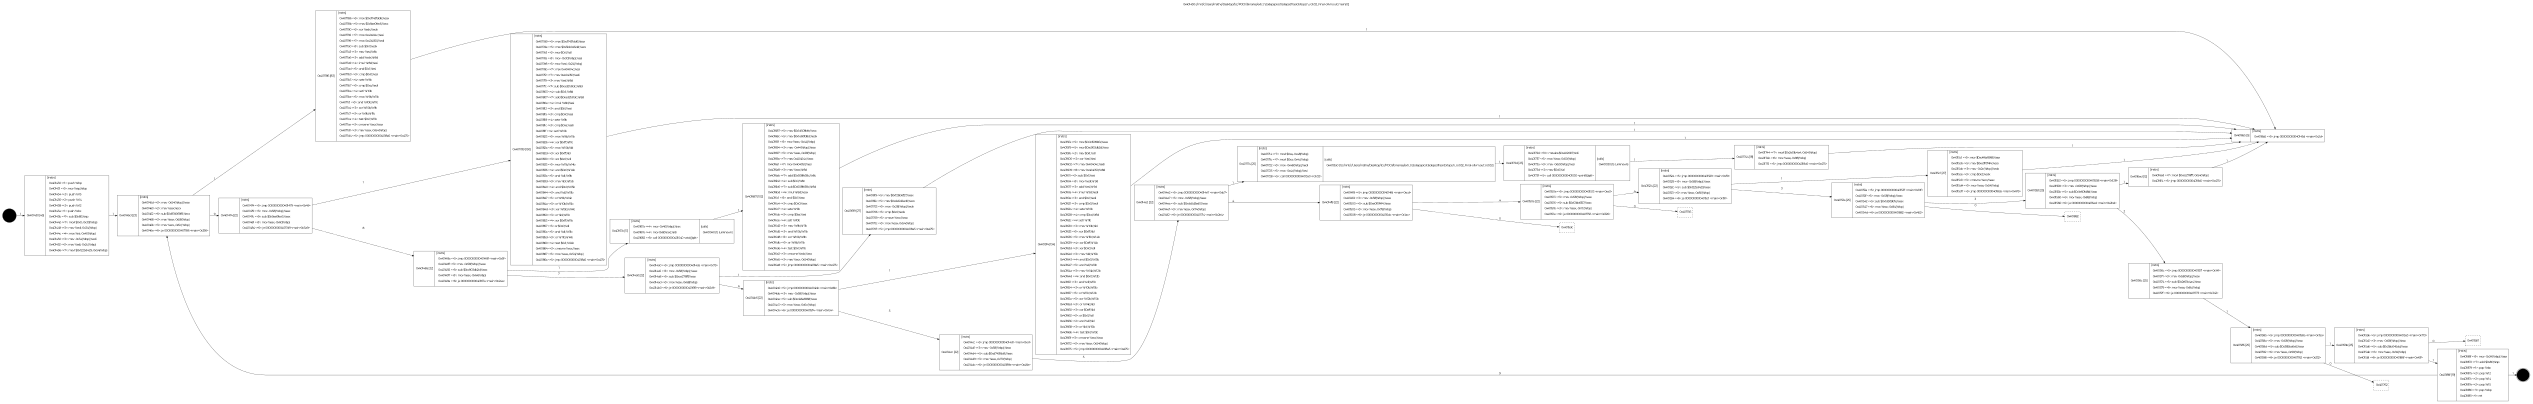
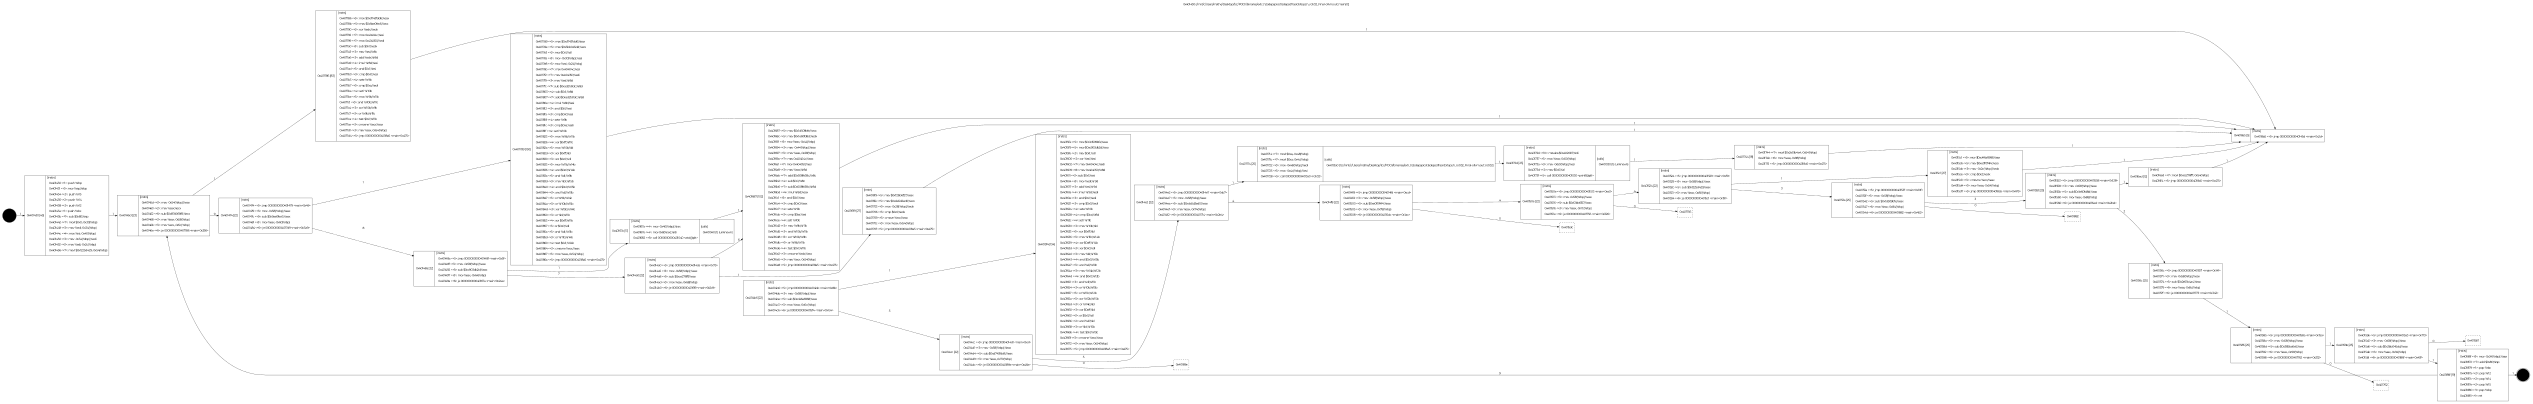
(1674, 140) -> none
(730, 287) -> (727, 249)
none -> (1181, 365)
